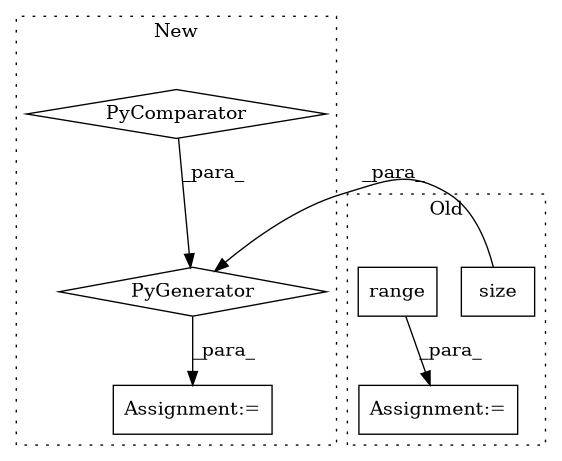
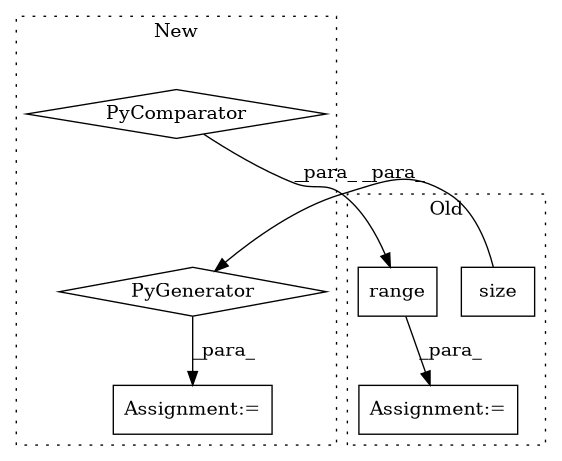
(184, 196) -> (305, 186)
